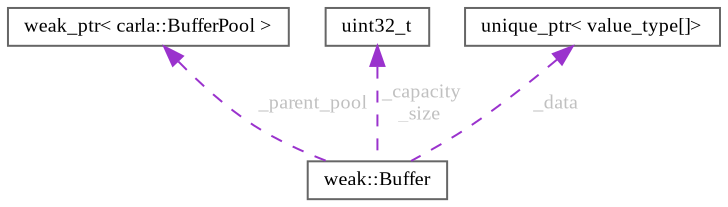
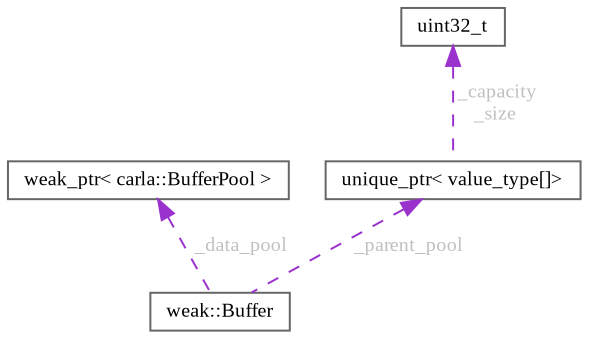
(312, 104) -> (239, 246)
(554, 104) -> (407, 246)
(377, 114) -> (453, 114)
